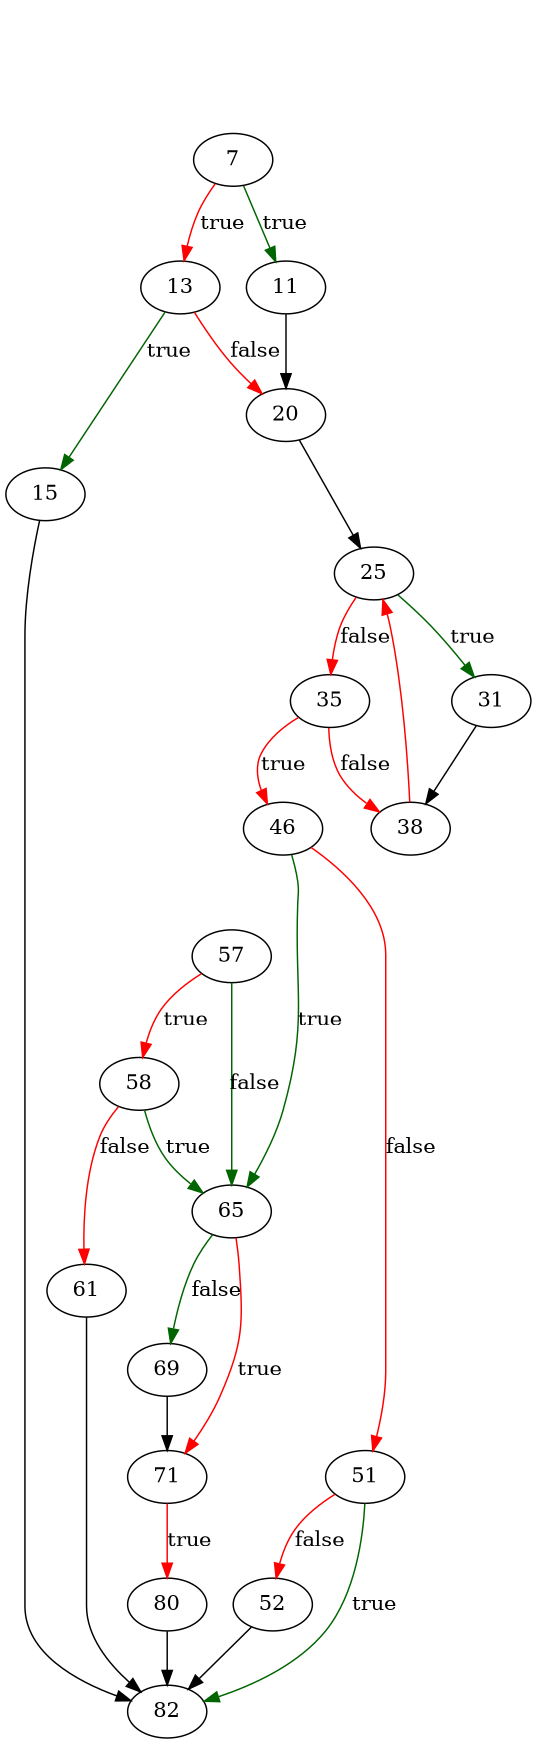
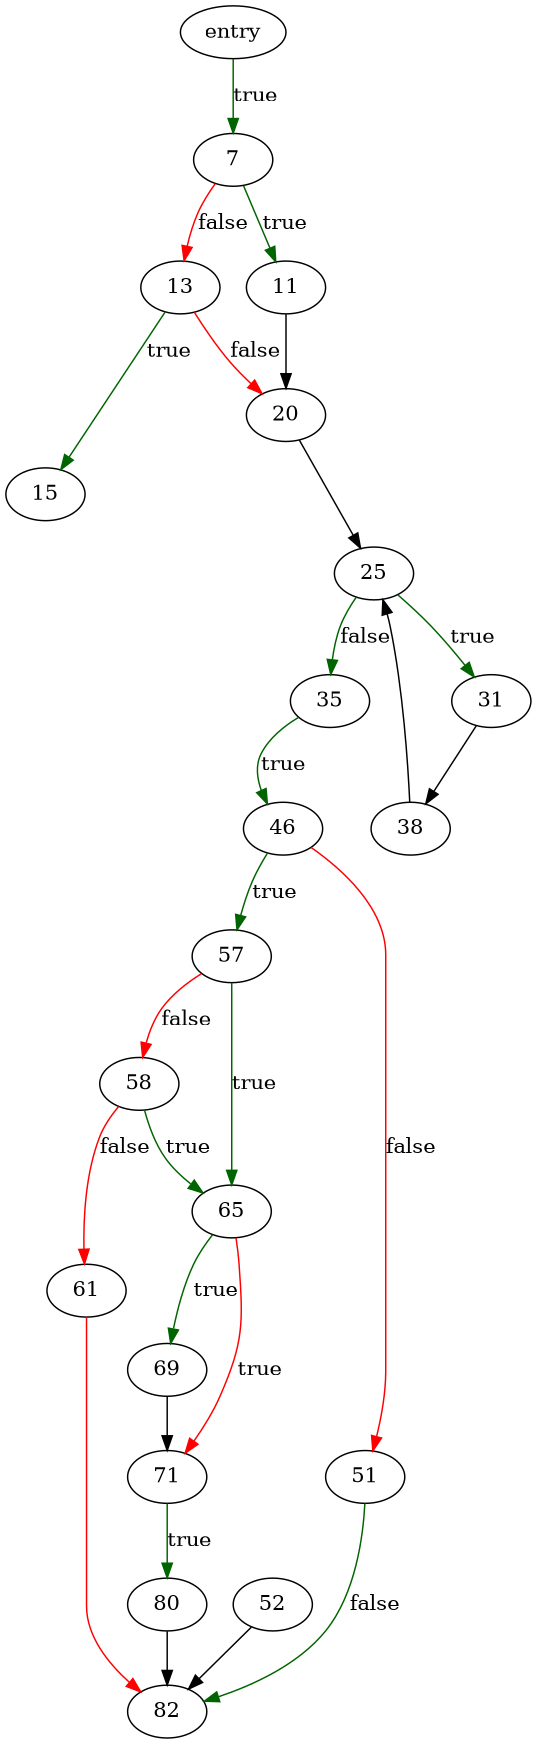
none -> (233, 32)
(223, 224) -> (223, 224)
(340, 627) -> (340, 627)
(402, 708) -> (402, 708)
(265, 747) -> (265, 747)
(338, 771) -> none
(298, 1018) -> (252, 883)
(186, 1020) -> (186, 1020)
(254, 1084) -> (254, 1084)
(25, 1131) -> none
(216, 1291) -> (216, 1291)
(87, 1507) -> (87, 1507)
(300, 1523) -> none
(167, 1533) -> (167, 1533)
(375, 1605) -> (375, 1605)
